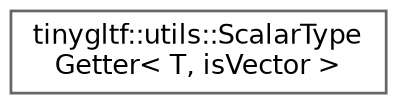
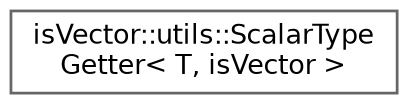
(199, 52) -> (204, 52)
